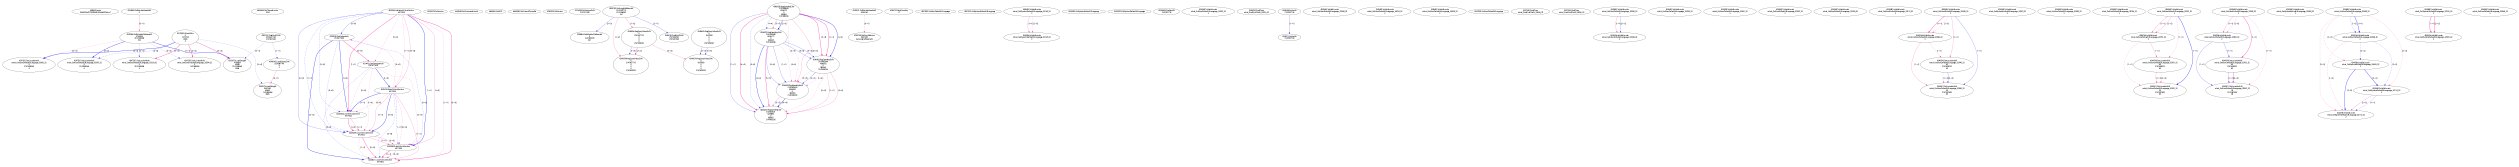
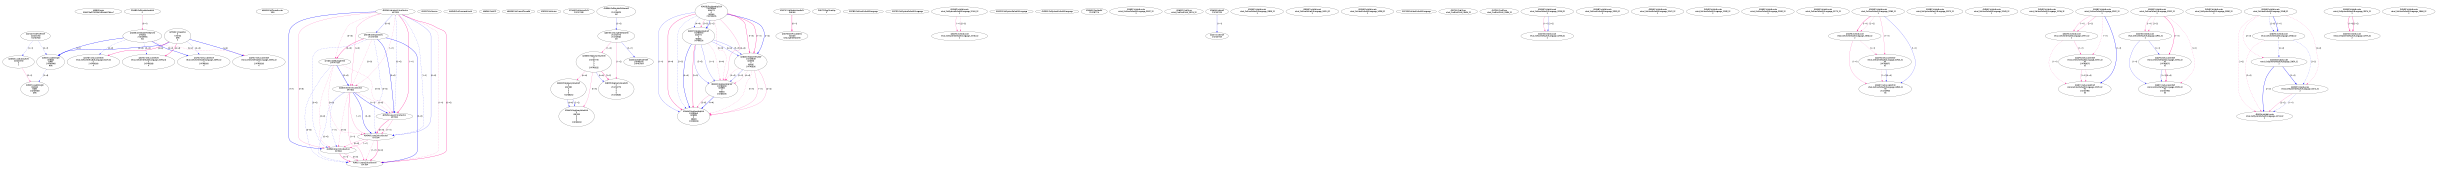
(864, 23) -> (792, 22)
(605, 24) -> (616, 23)
(241, 48) -> (43, 75)
(212, 49) -> (114, 49)
(387, 52) -> (362, 62)
none -> (582, 75)
